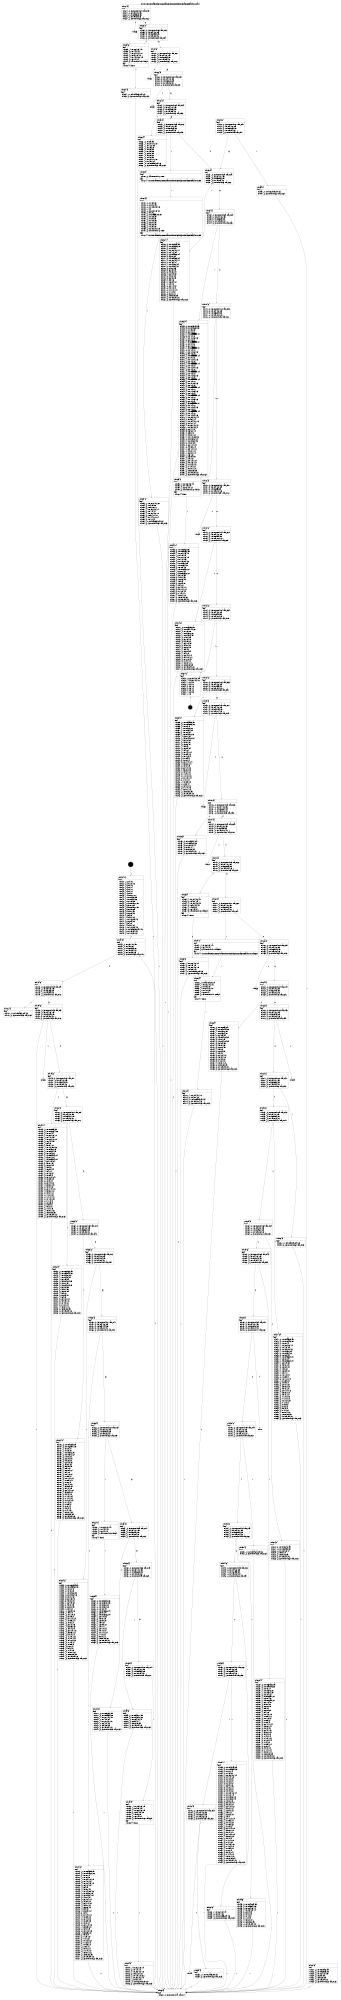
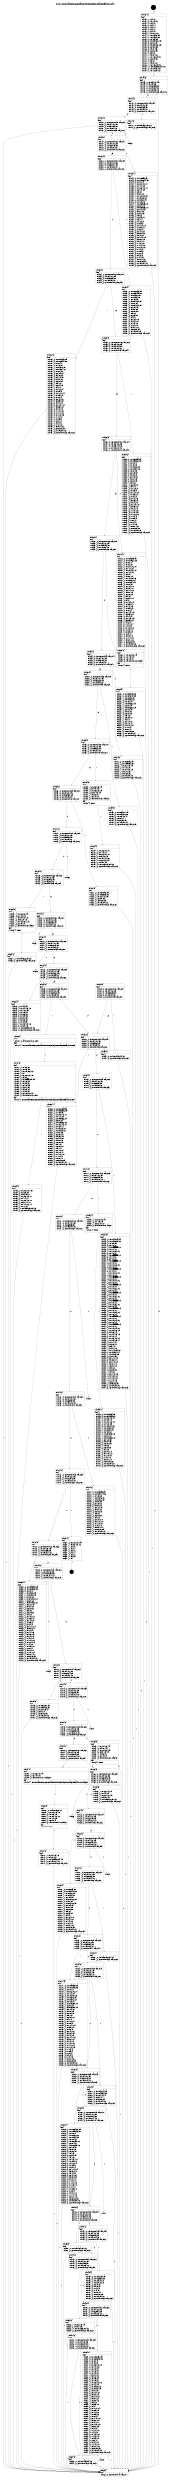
none -> (67, 793)
